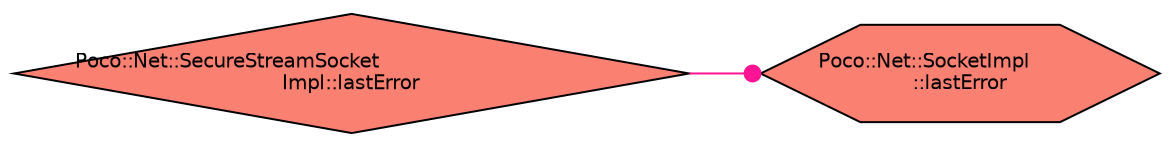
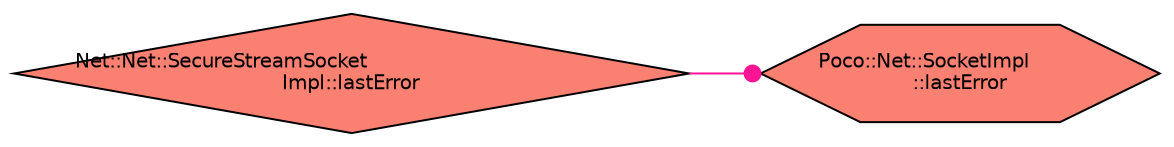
(352, 73) -> (352, 73)
